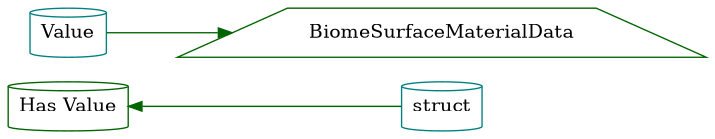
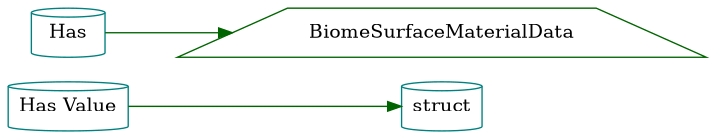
(68, 33) -> (68, 33)
(68, 106) -> (68, 106)
(272, 106) -> (258, 106)
